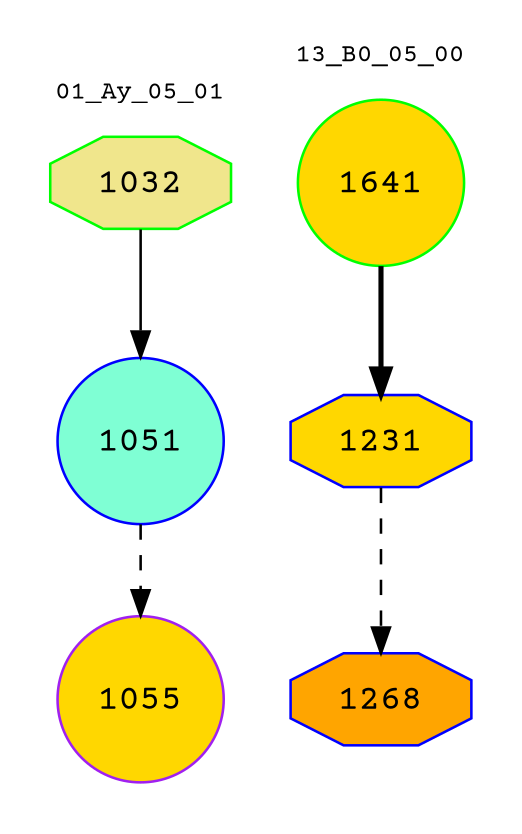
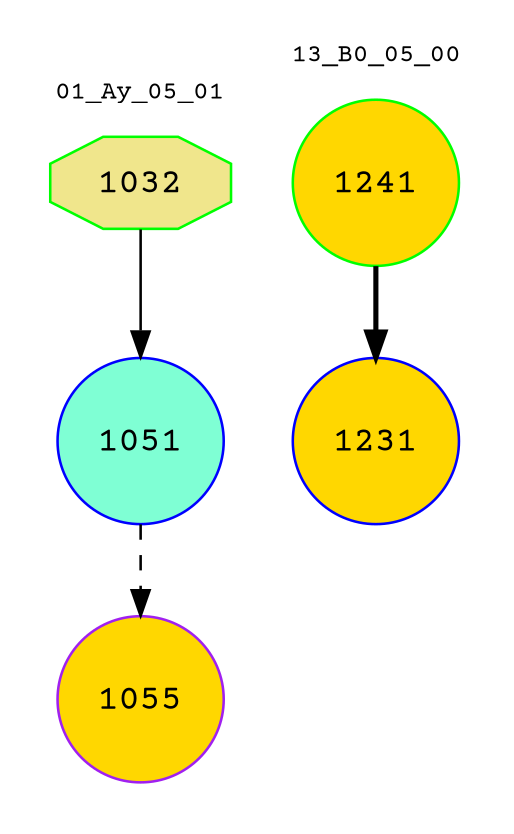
(381, 183) -> (376, 183)
(381, 441) -> (376, 441)
(381, 699) -> none
